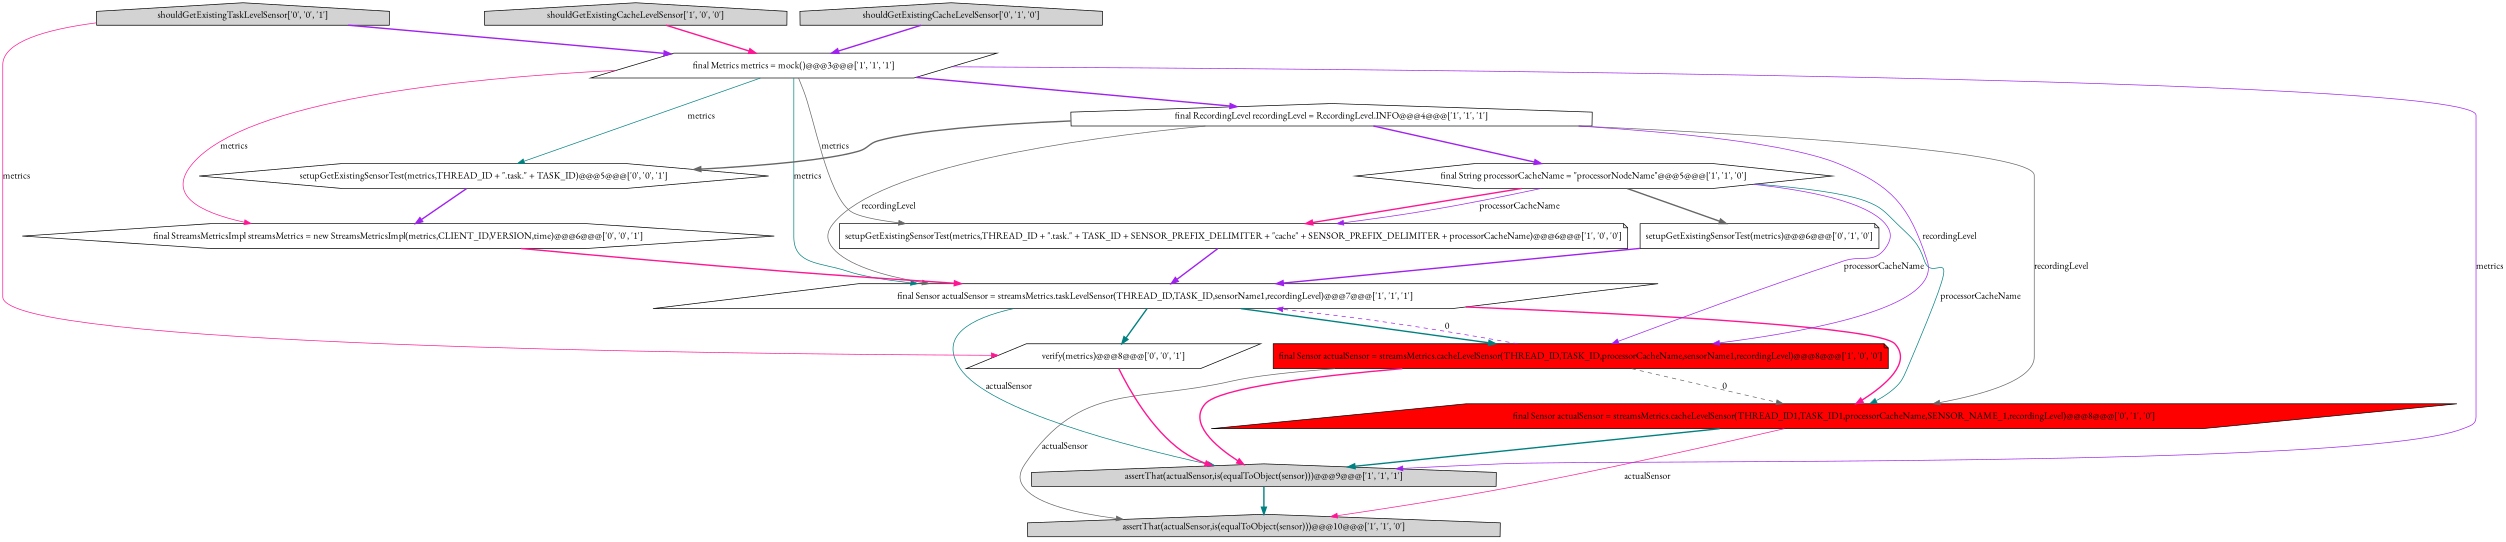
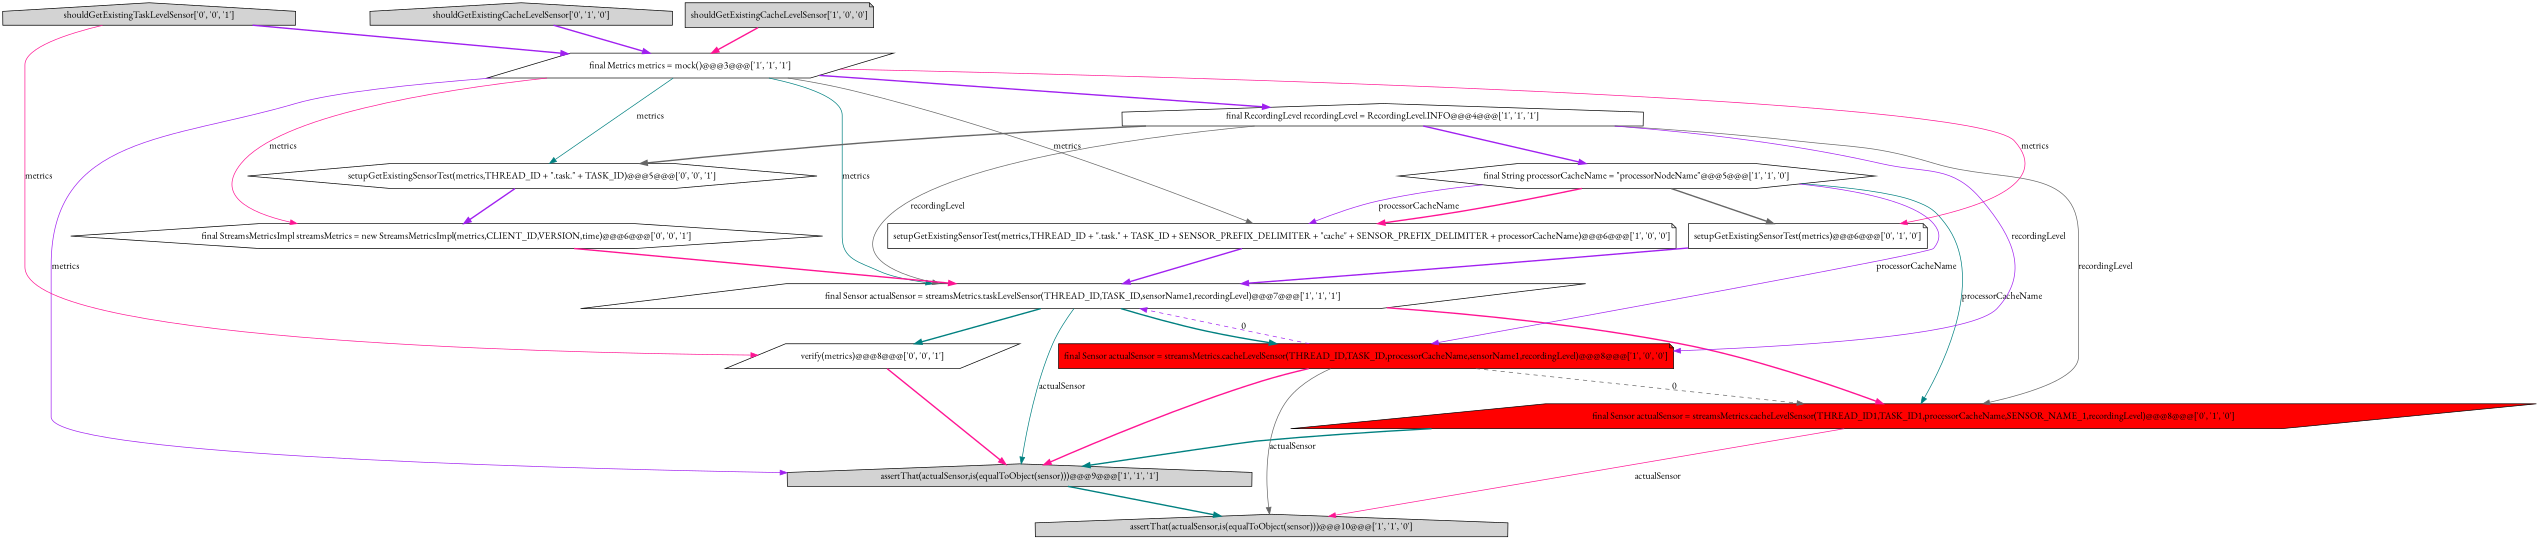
(636, 15) -> (779, 15)
none -> (1511, 90)
